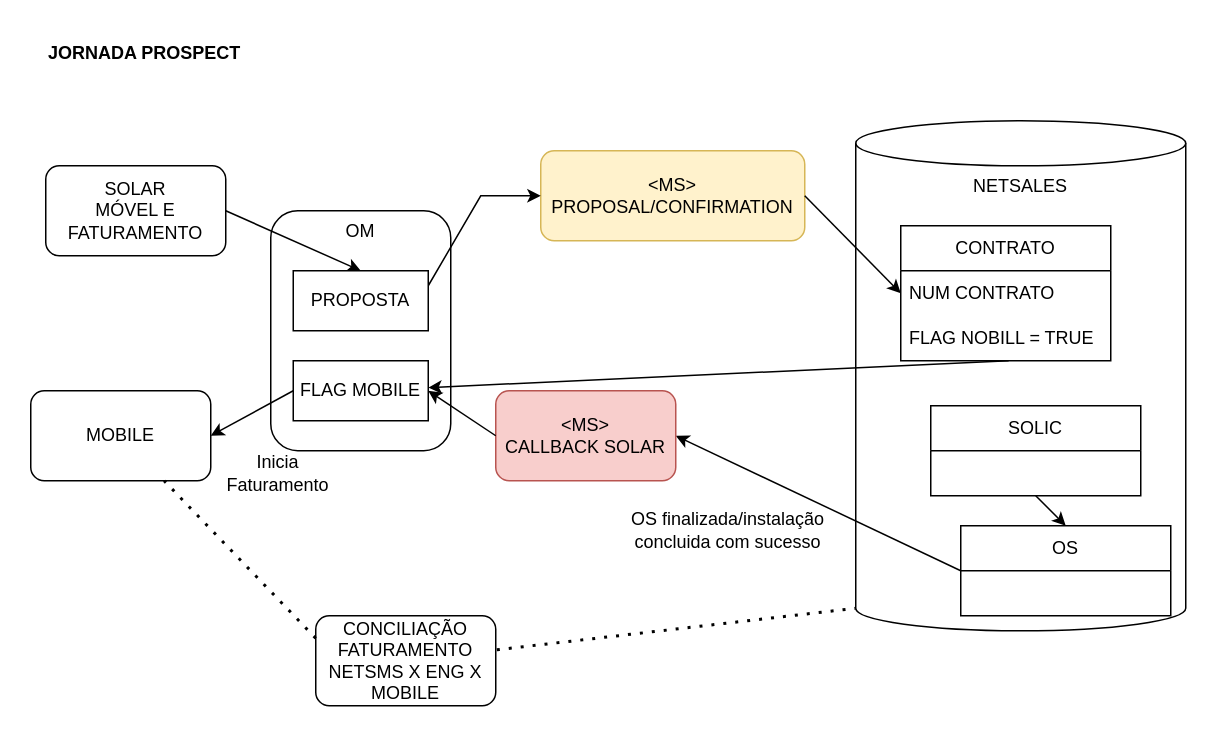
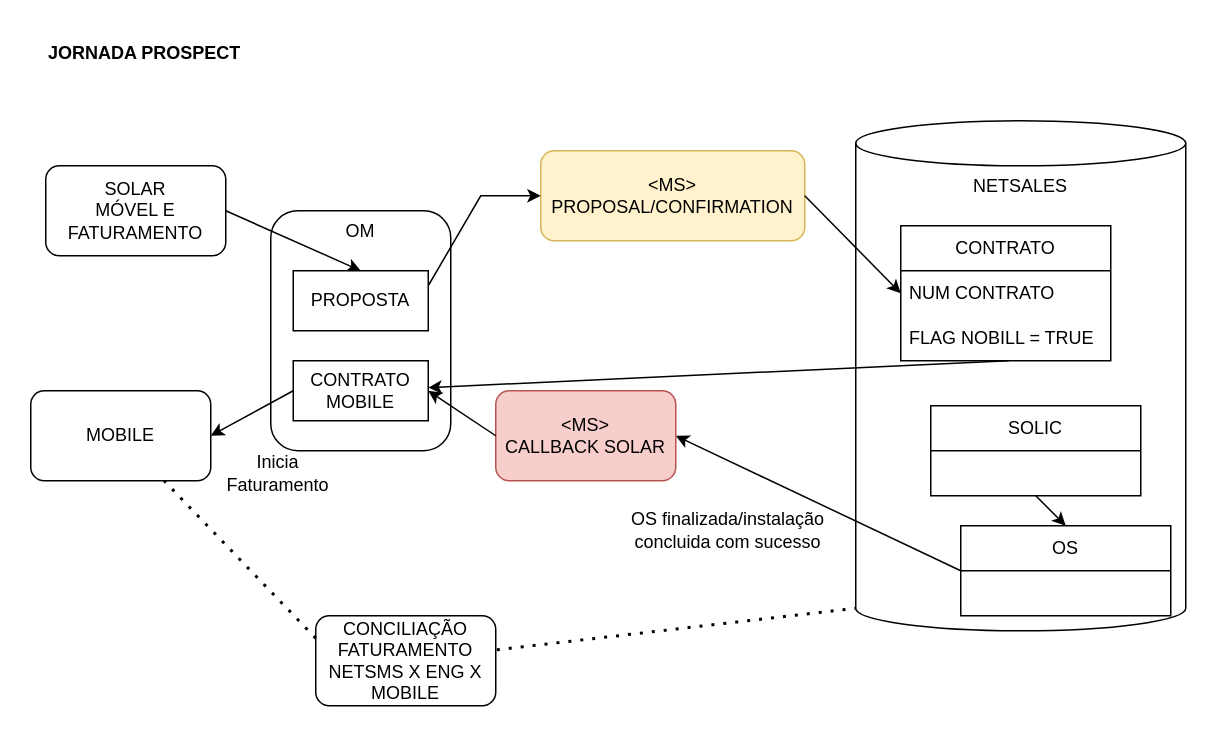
(361, 391) -> (361, 391)
